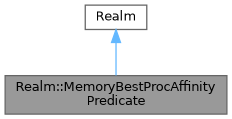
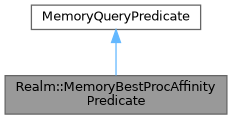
(116, 17) -> (116, 17)
